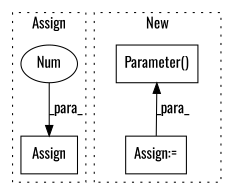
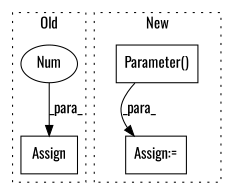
(49, 25) -> (49, 25)
(156, 115) -> (122, 104)
